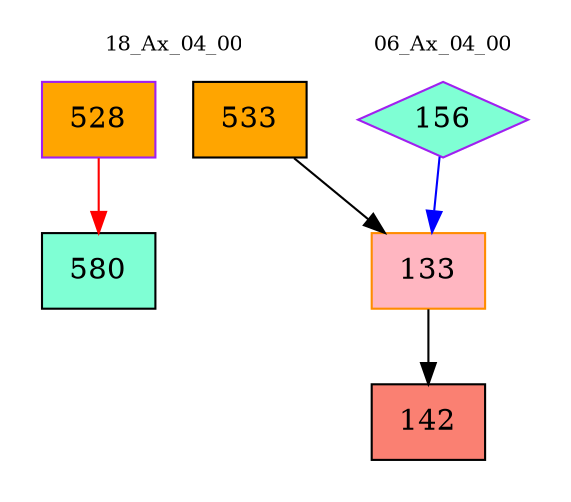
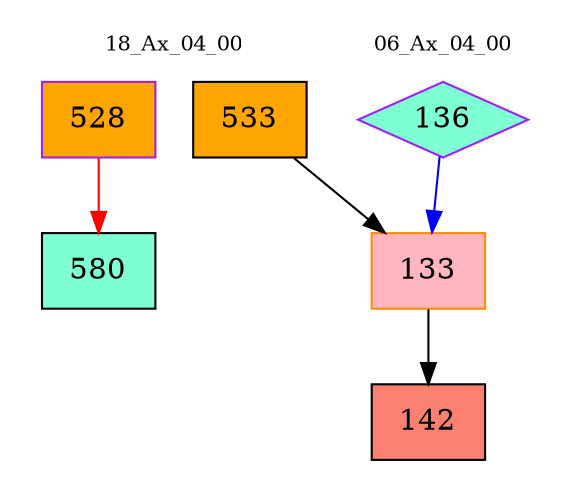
(443, 120) -> (443, 120)
